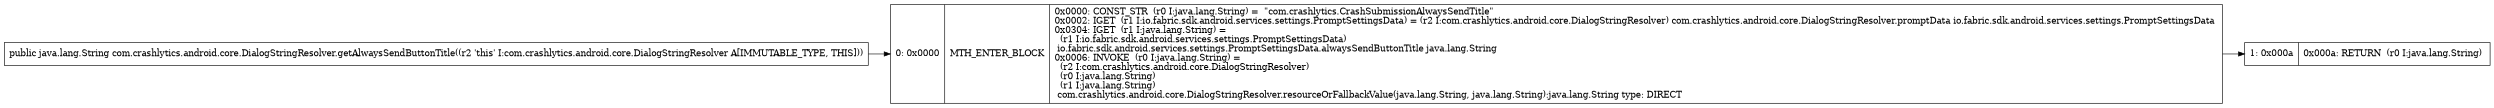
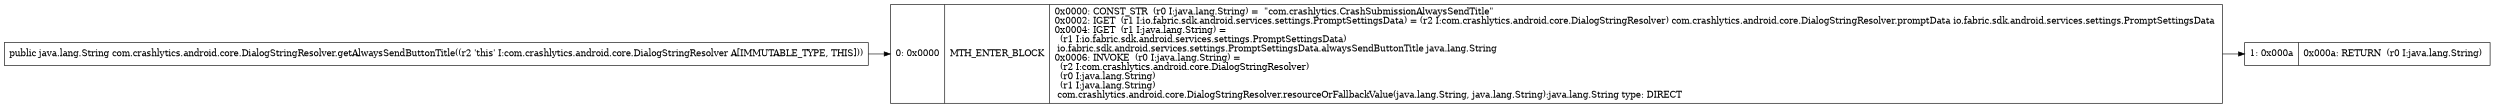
(1142, 31) -> (1142, 31)
